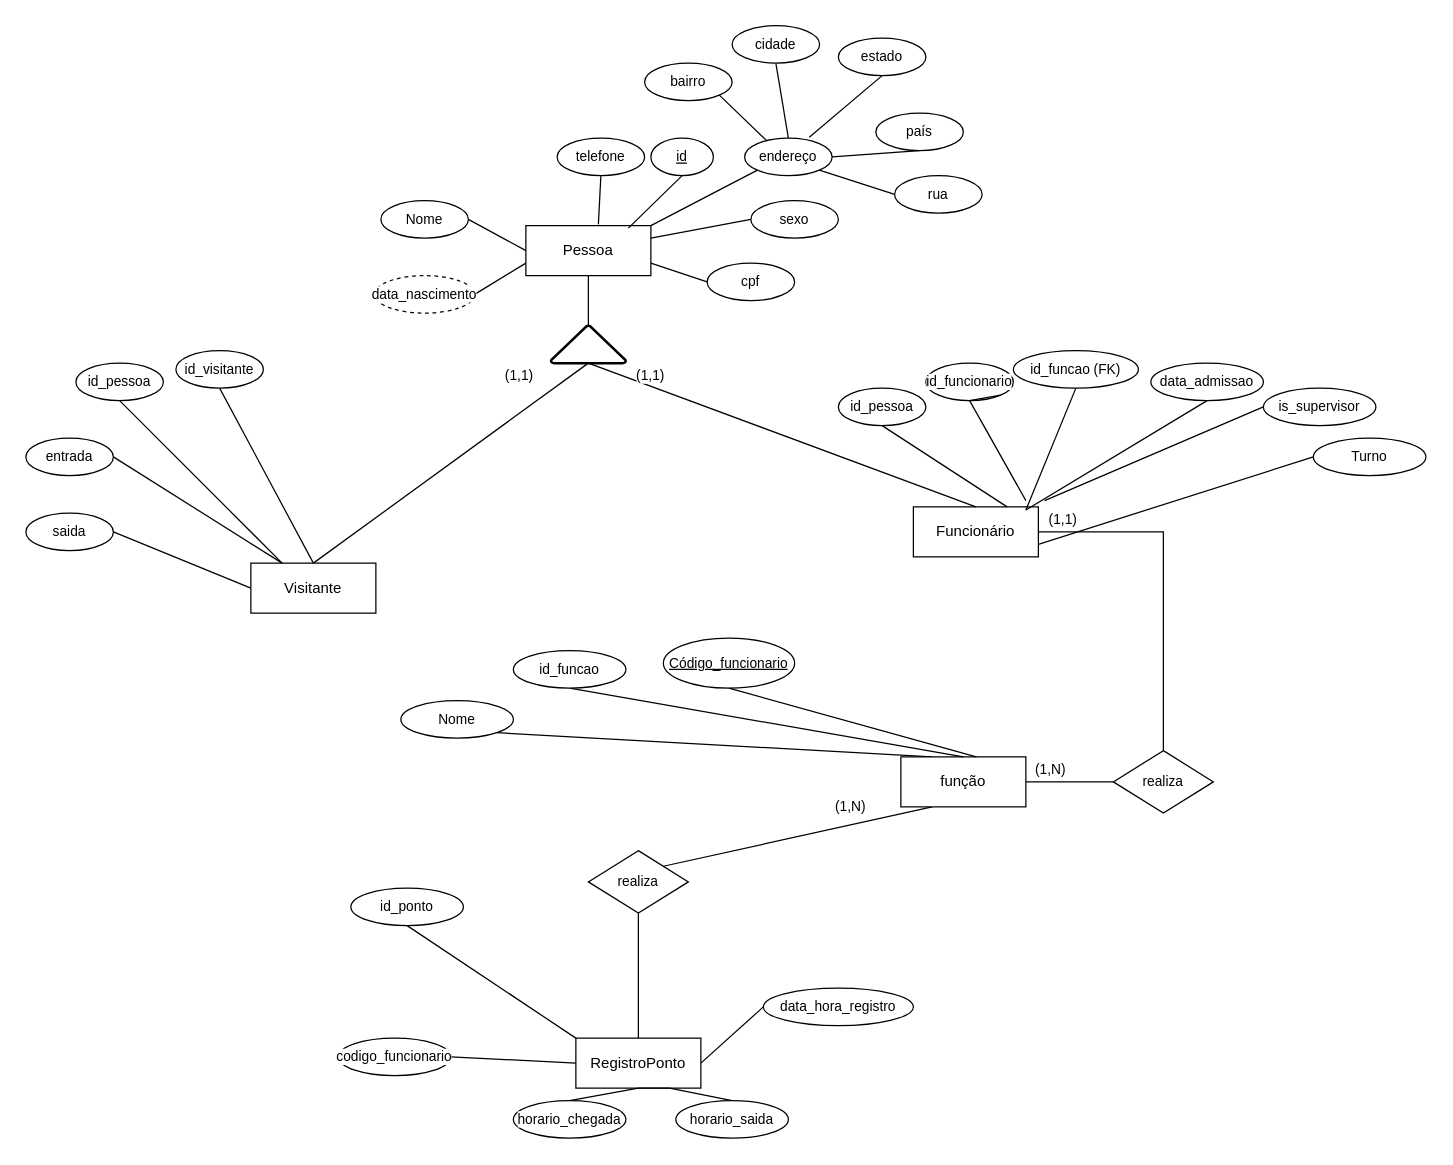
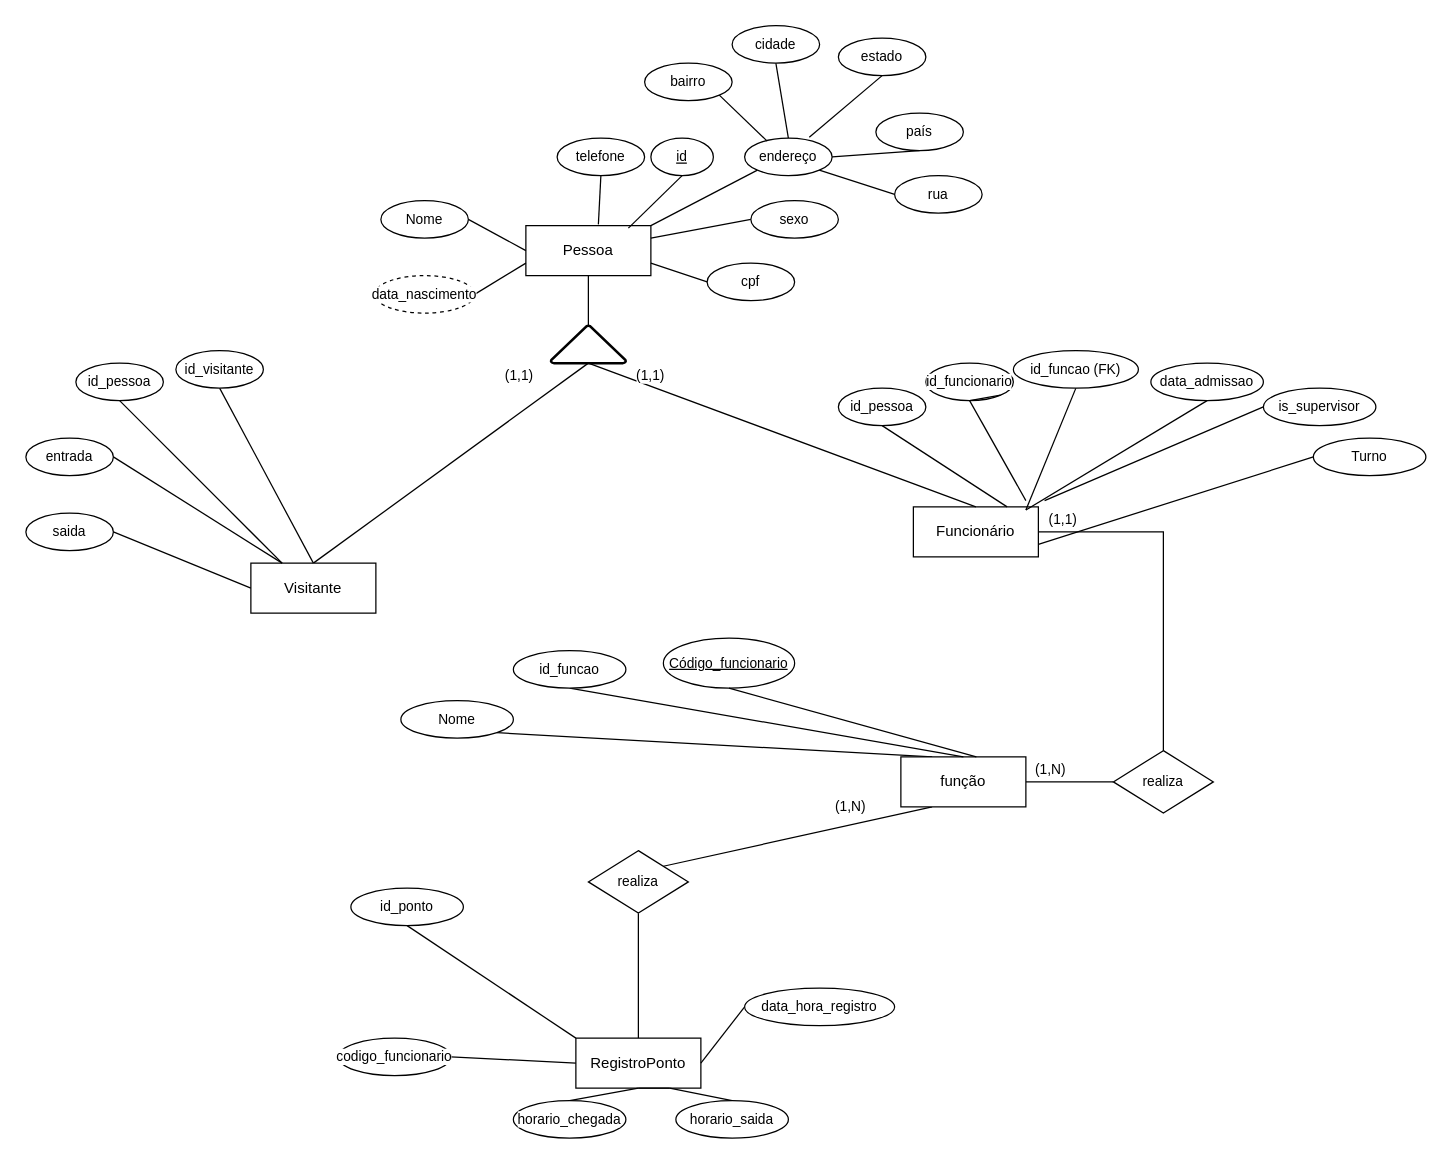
(838, 1007) -> (819, 1007)
